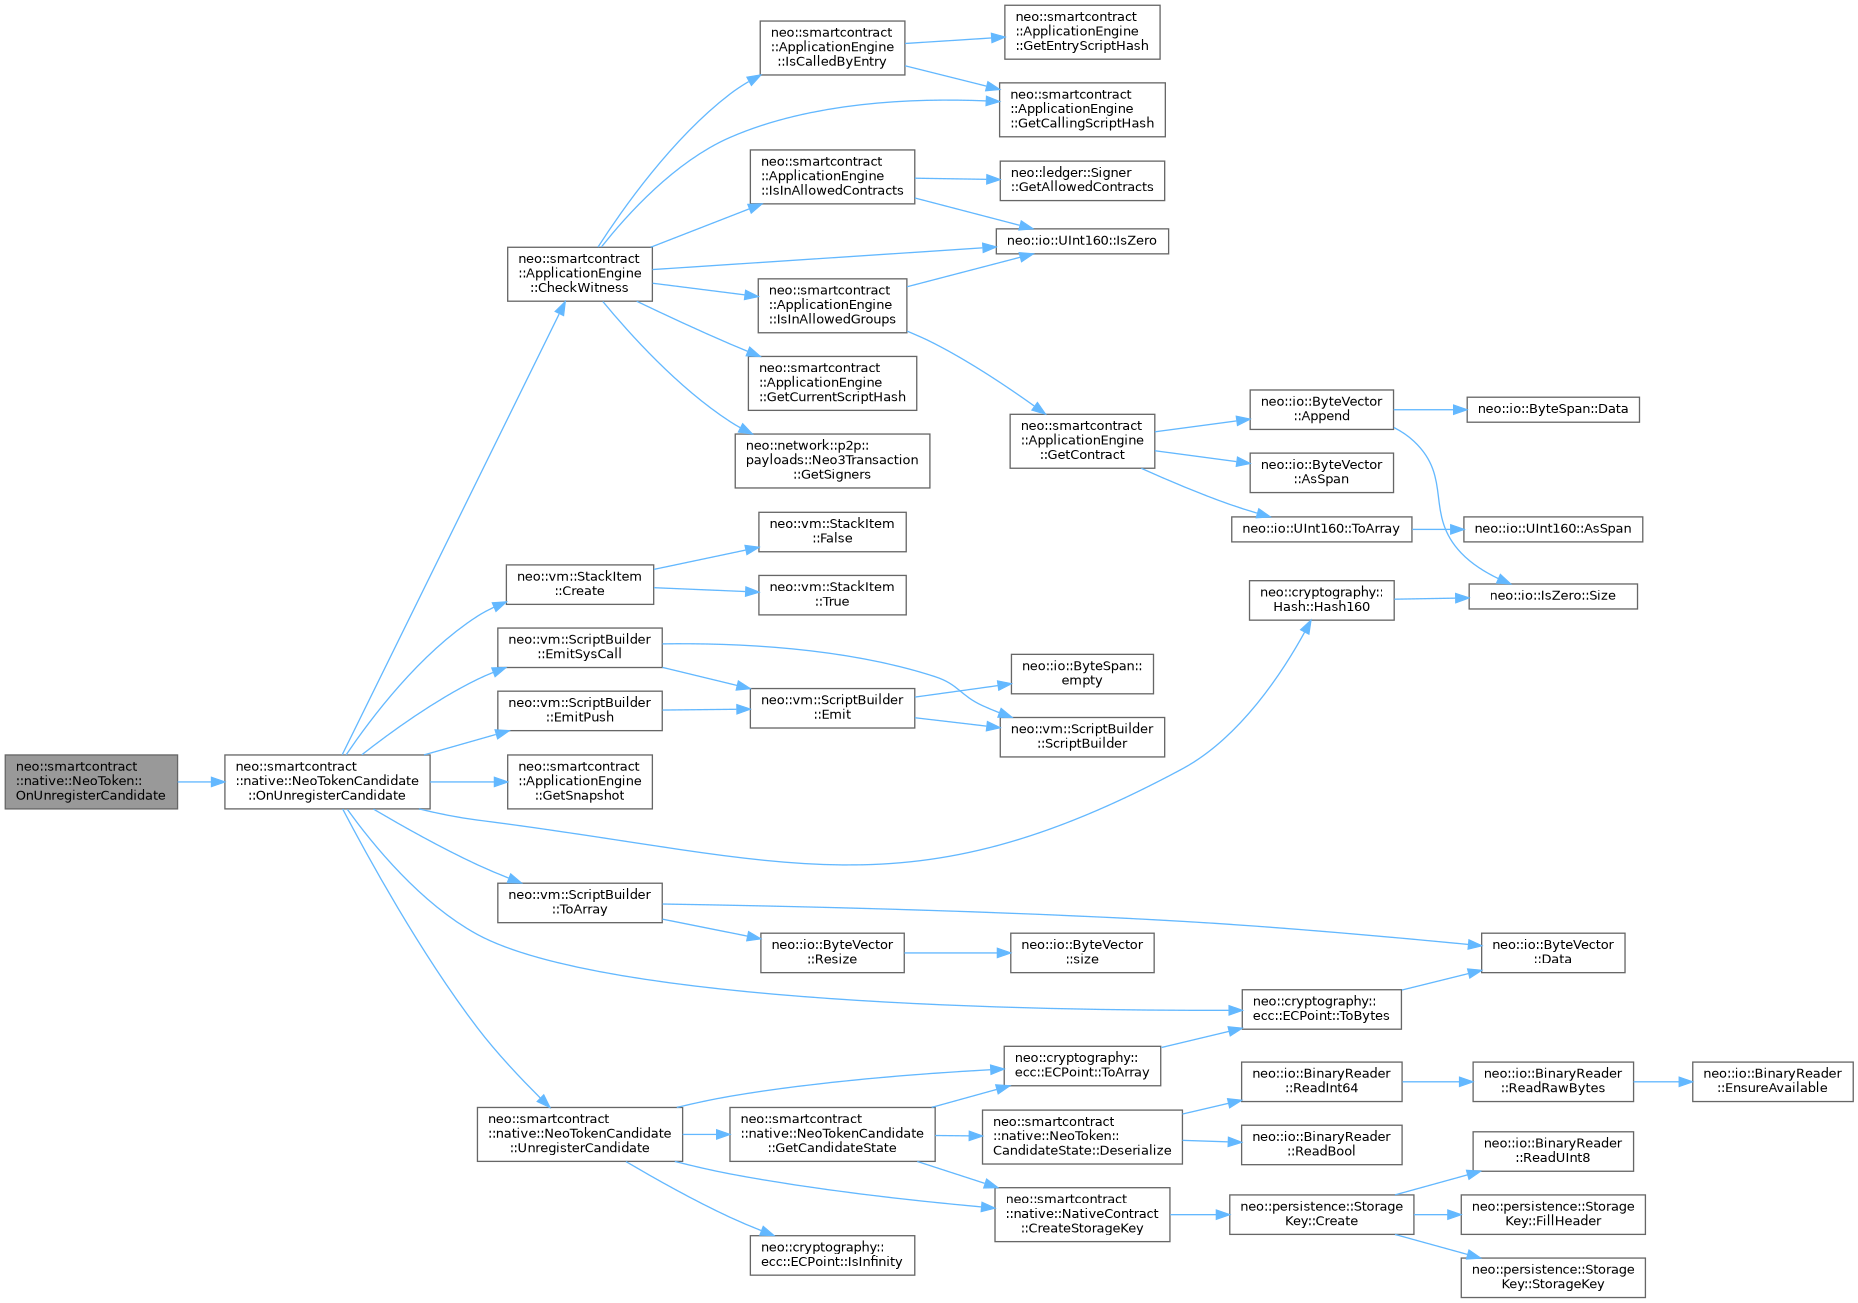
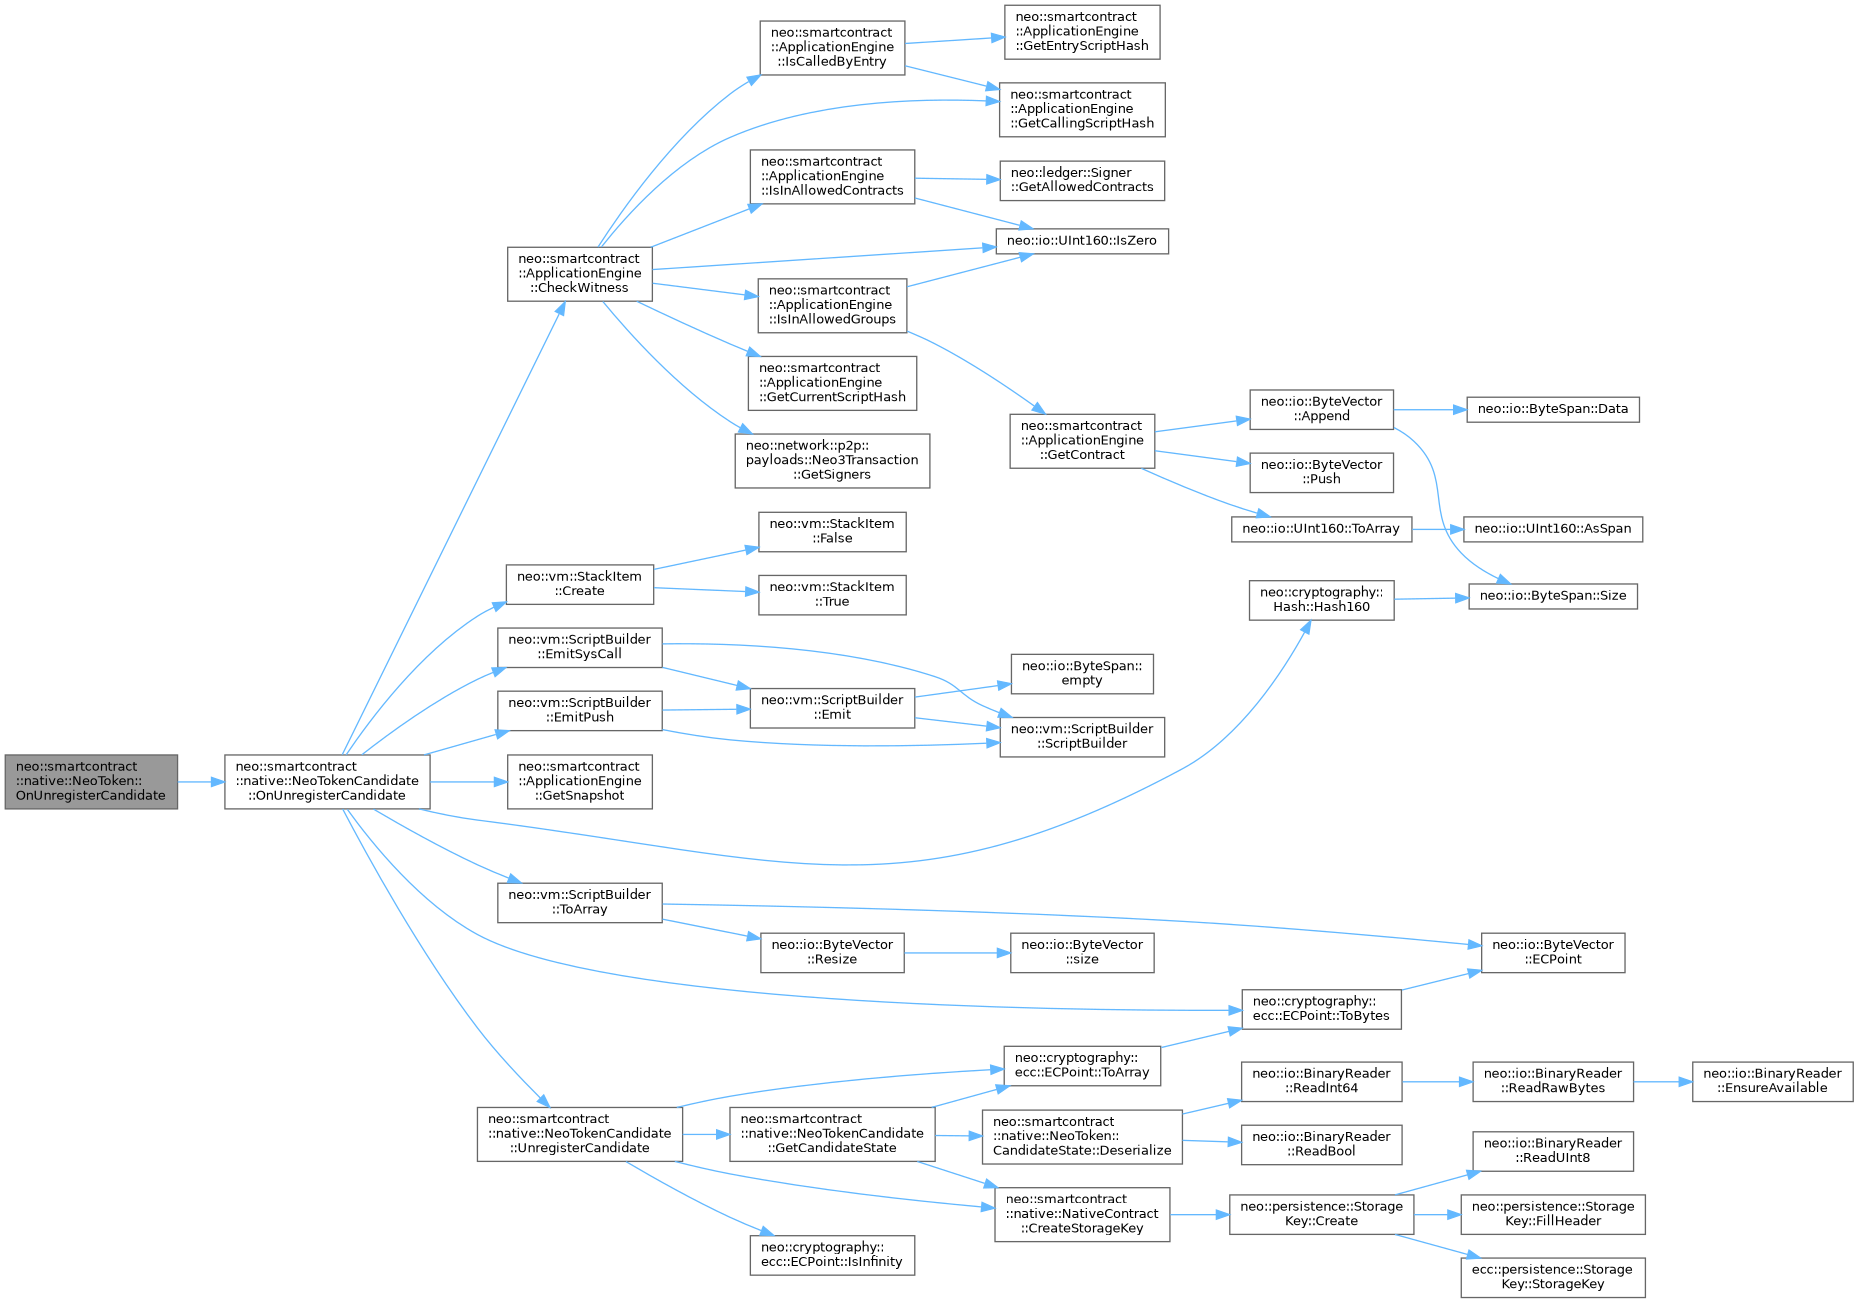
(1322, 473) -> (1322, 473)
(1553, 596) -> (1553, 596)
none -> (824, 745)
(1553, 953) -> (1553, 953)
(1553, 1278) -> (1553, 1278)
